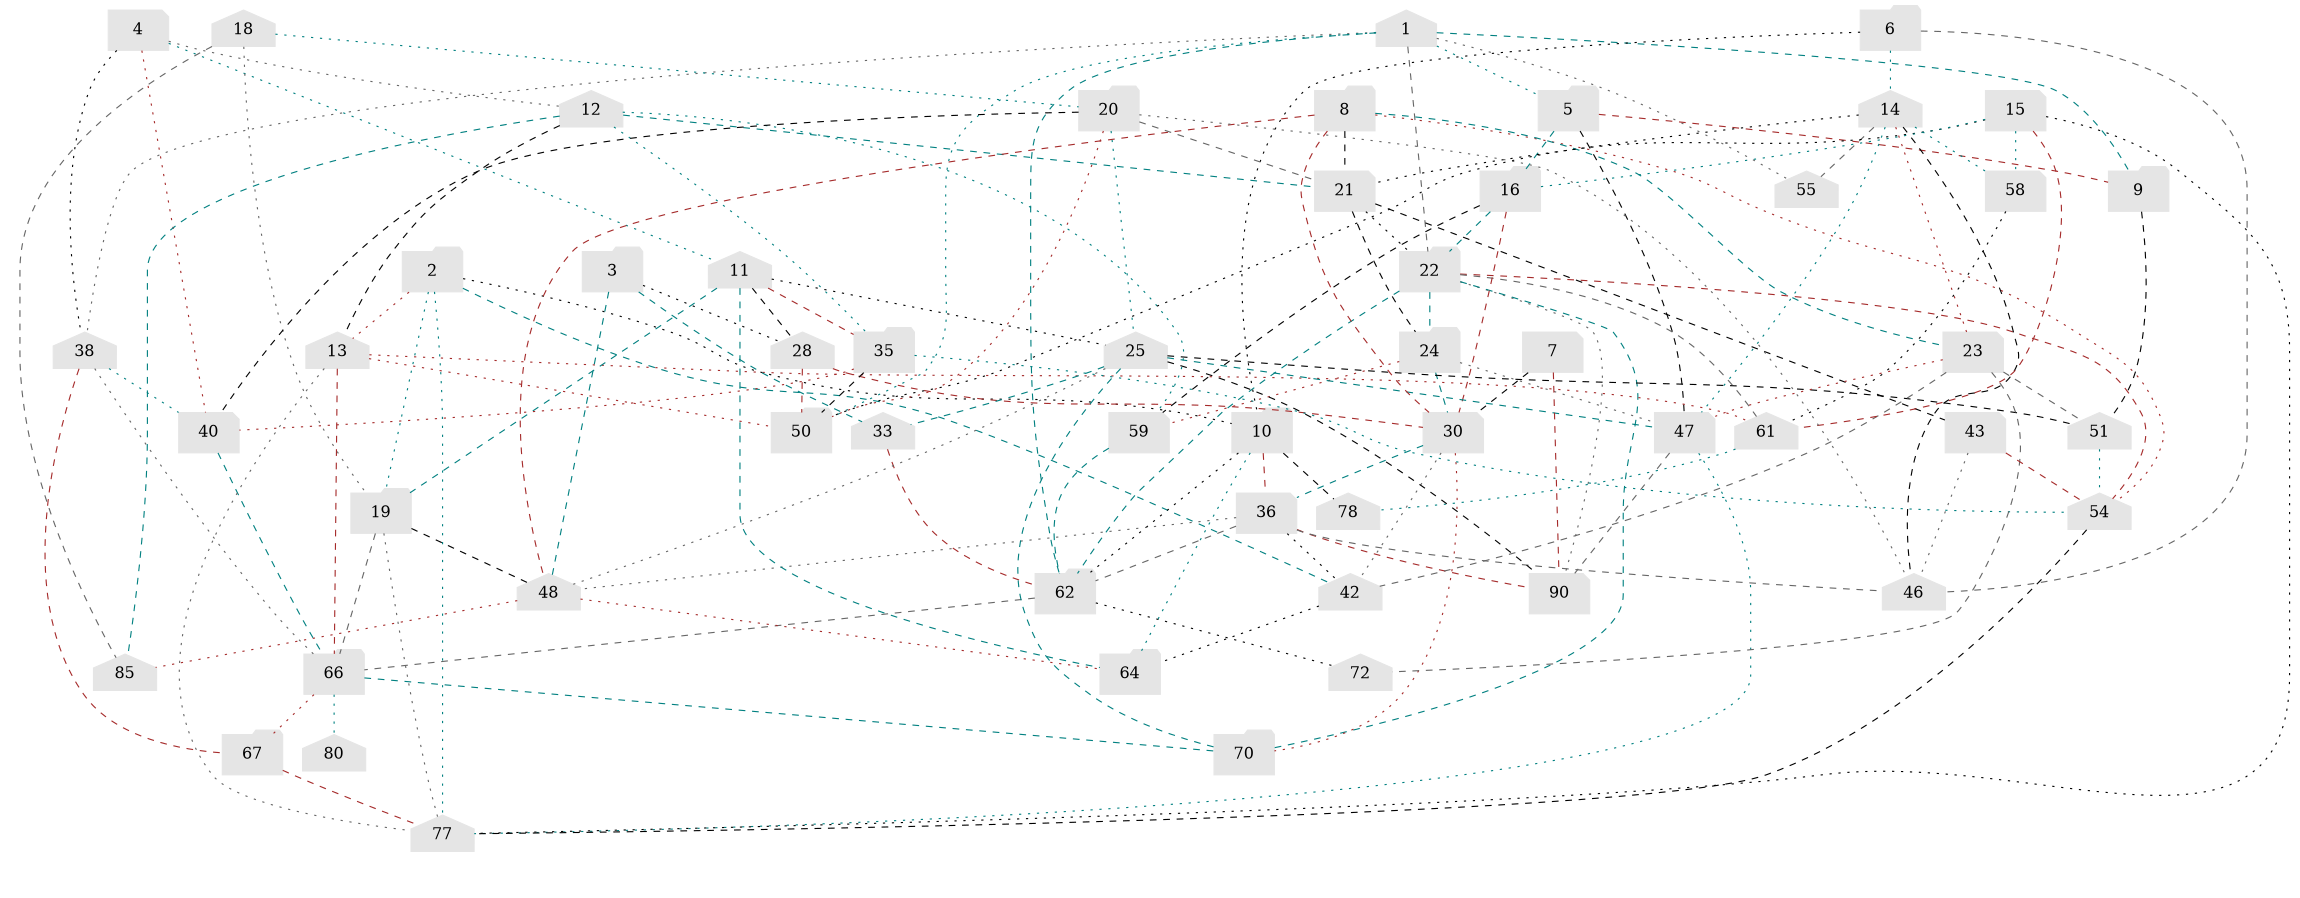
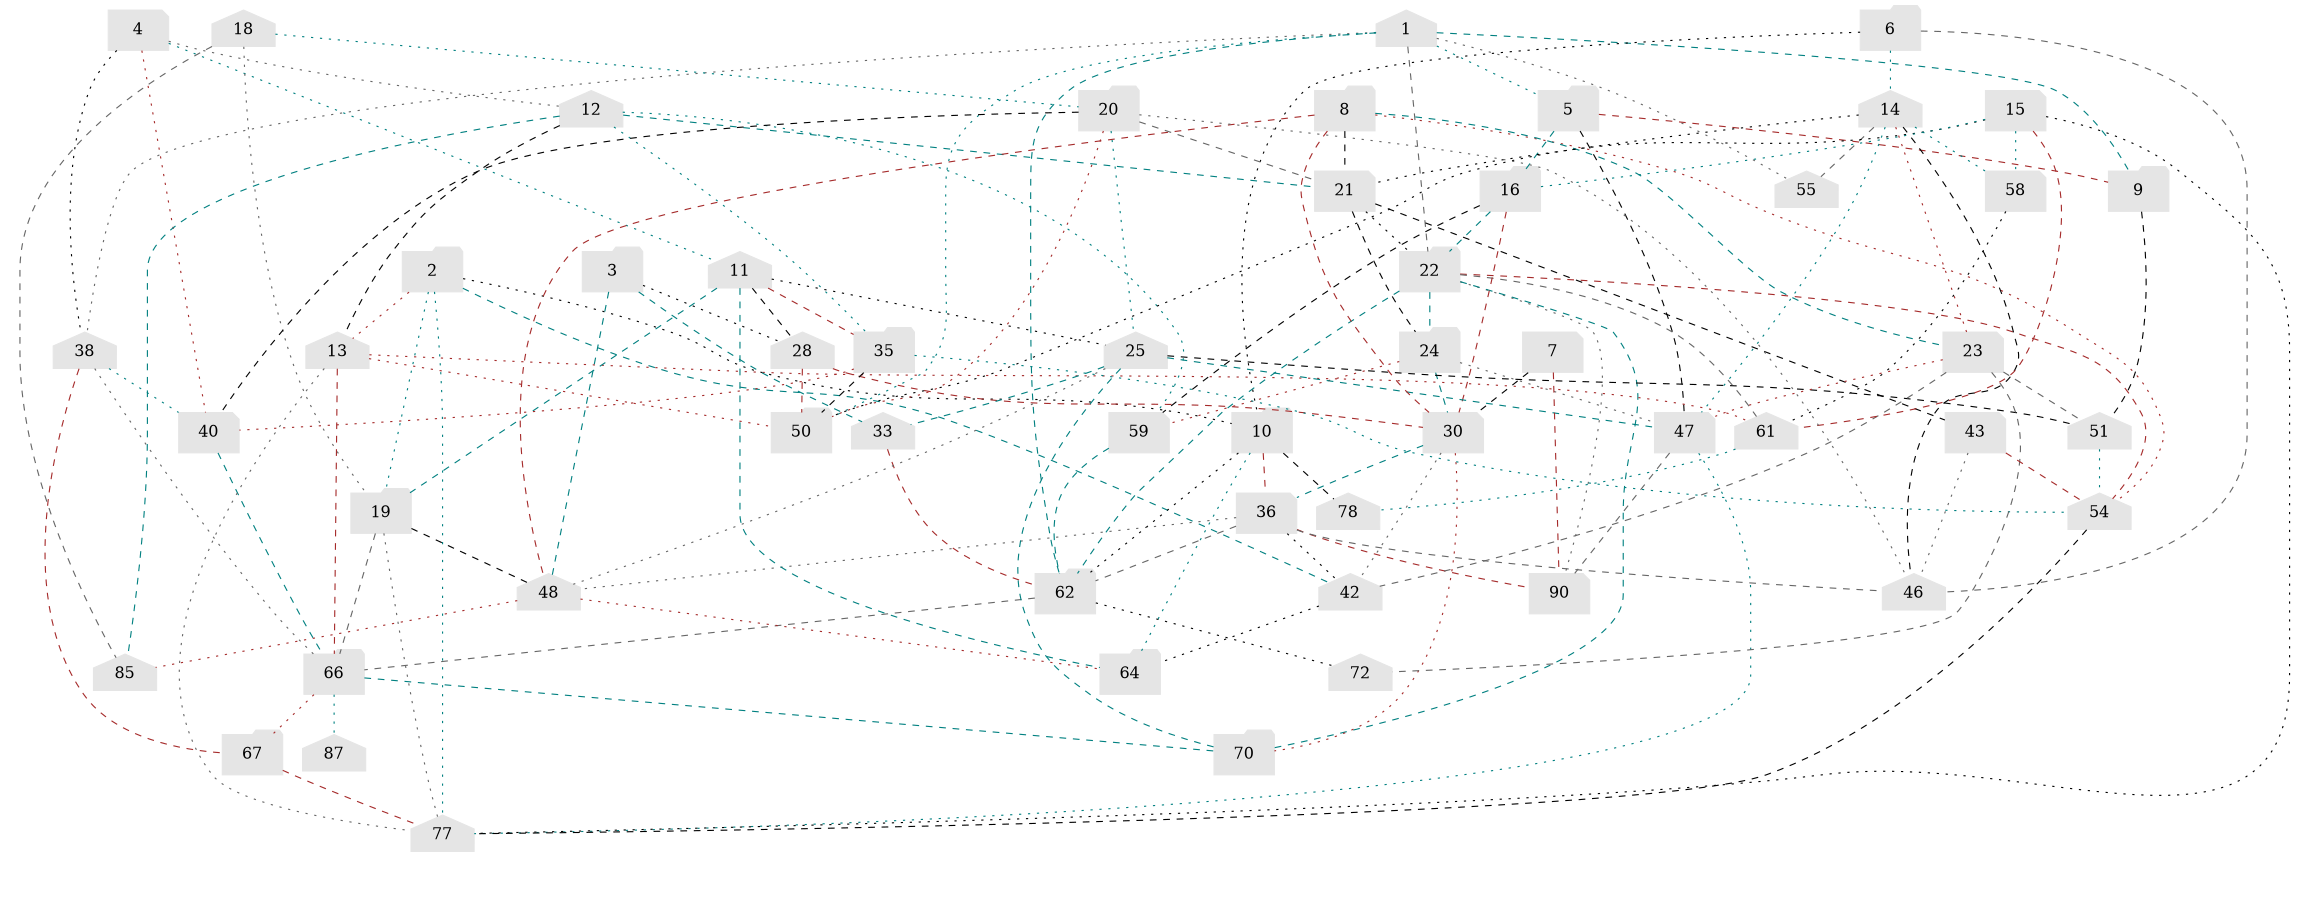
(1363, 448) -> none
(334, 755) -> (334, 755)
